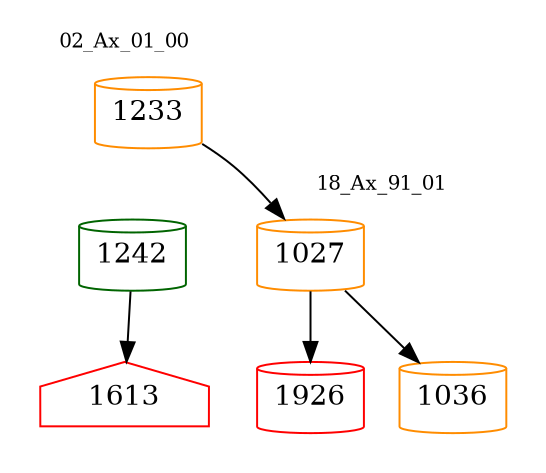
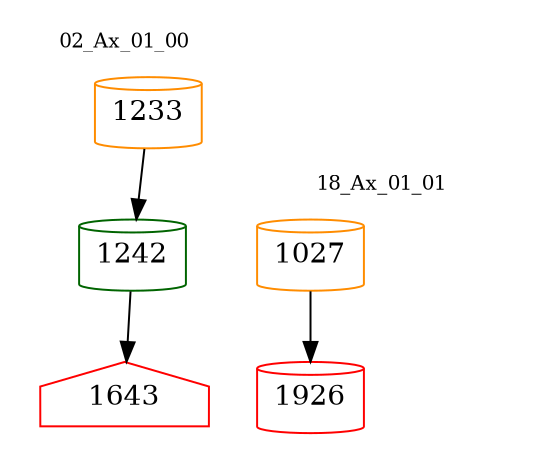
(254, 185) -> (142, 174)
(382, 185) -> (382, 185)
(125, 398) -> (125, 398)
(453, 398) -> none
